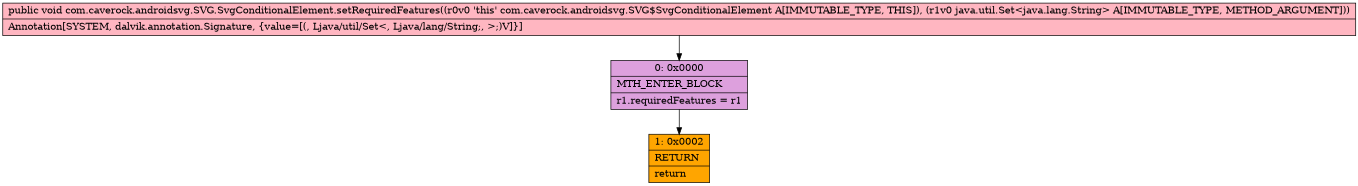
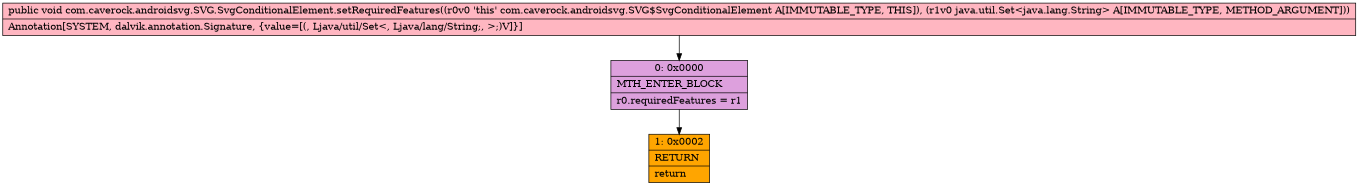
(679, 101) -> (679, 101)
